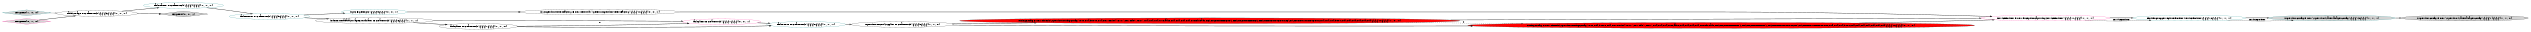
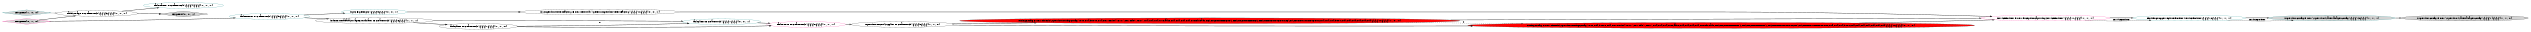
(229, 10) -> (142, 20)
(722, 22) -> (722, 22)
(806, 24) -> (806, 24)
